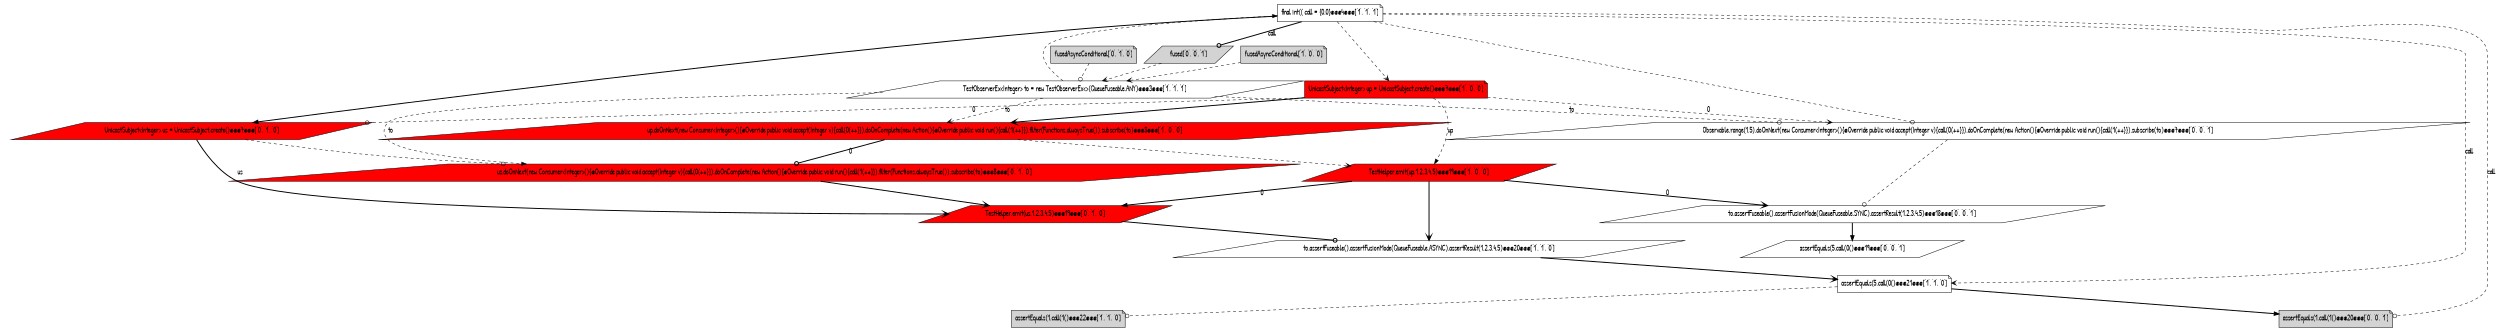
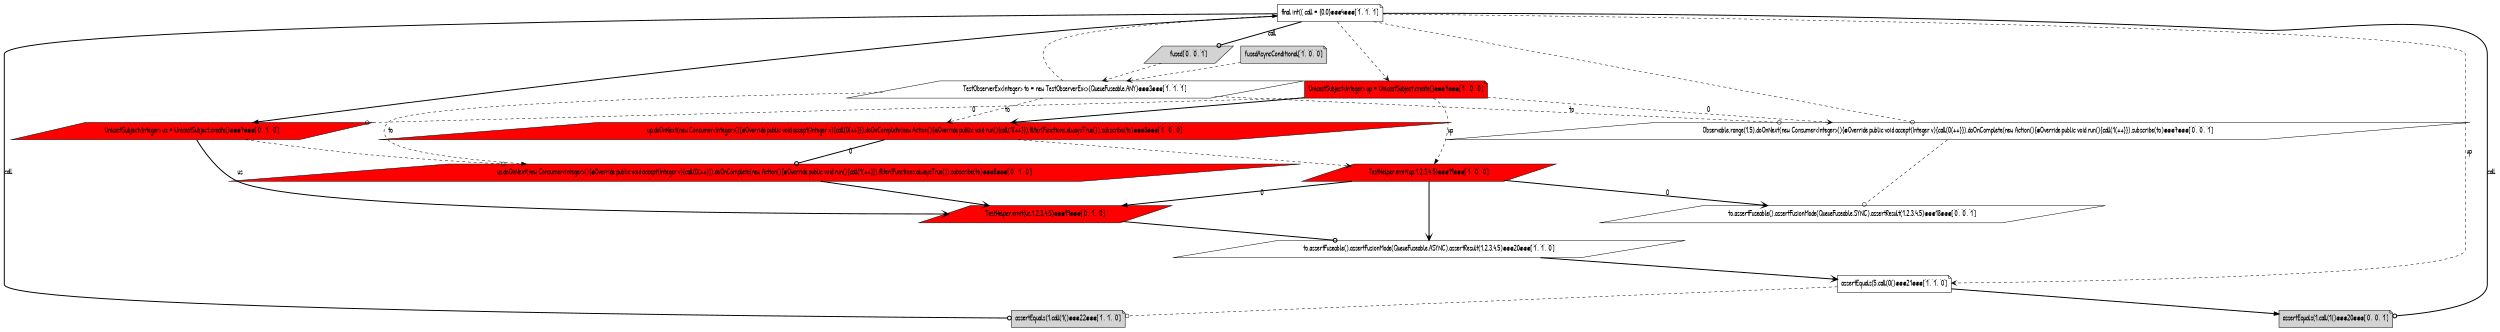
(2107, 24) -> (2107, 24)
none -> (24, 49)
(1094, 55) -> none
(2469, 152) -> (2469, 152)
(1852, 249) -> none
